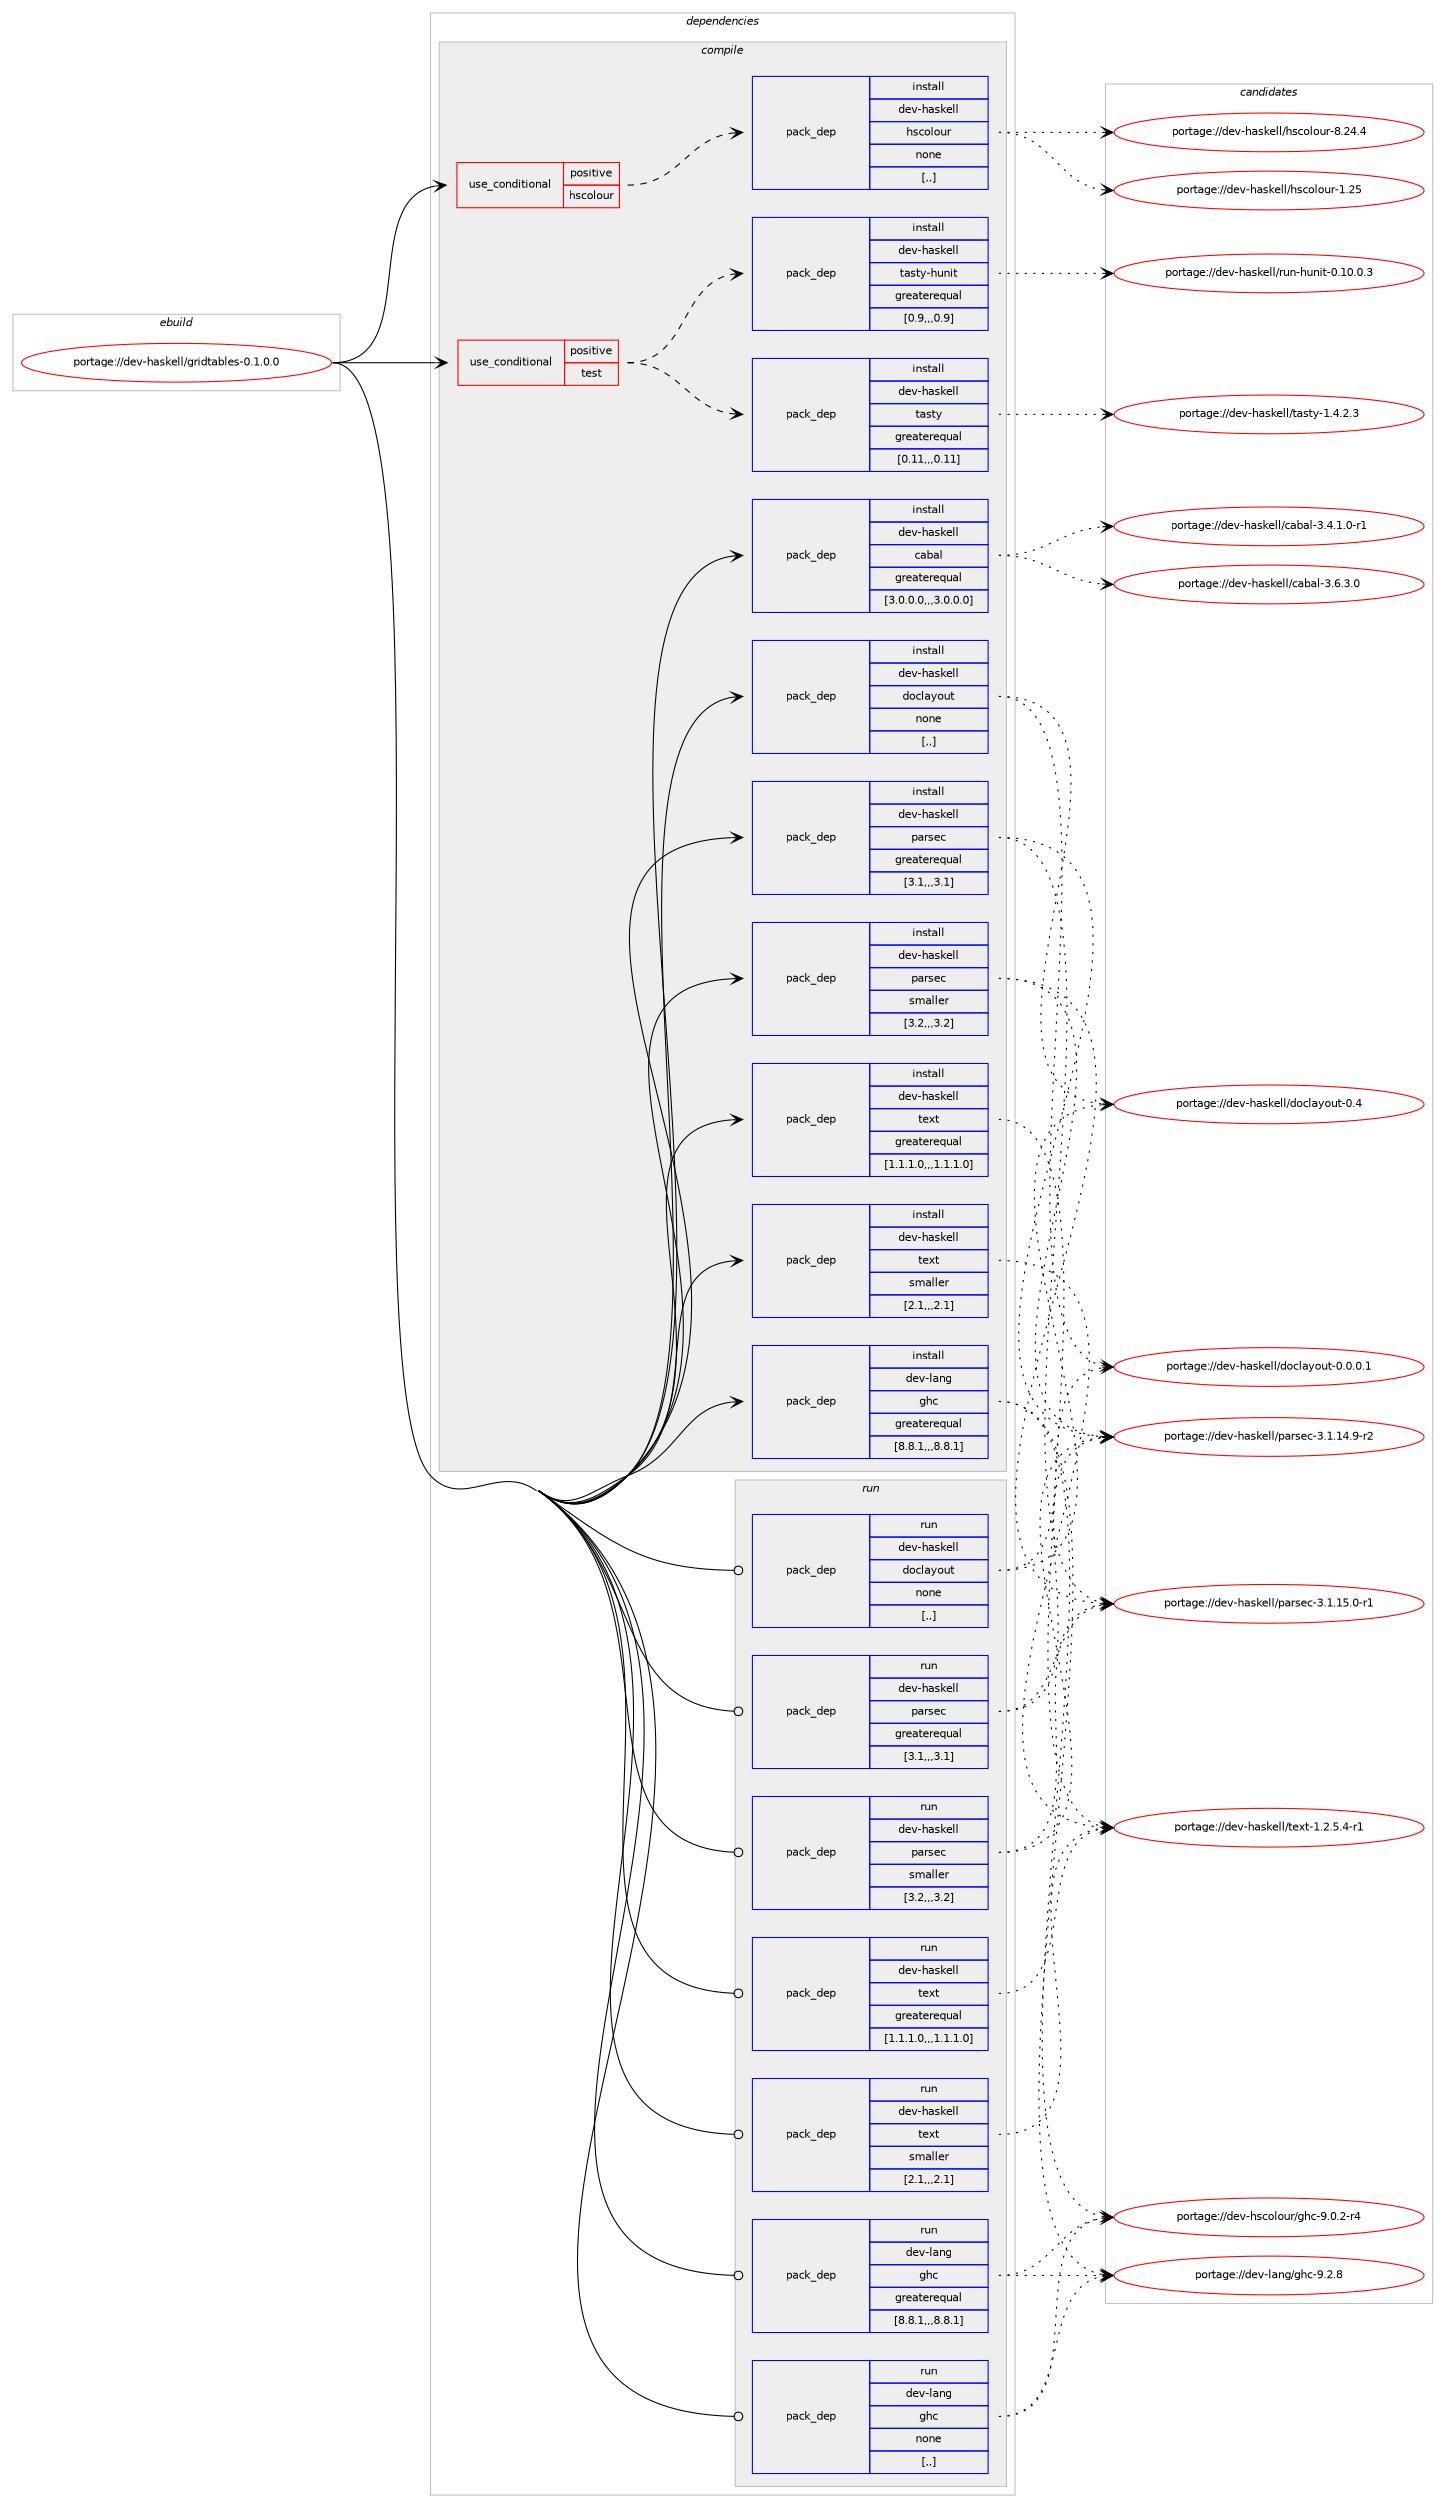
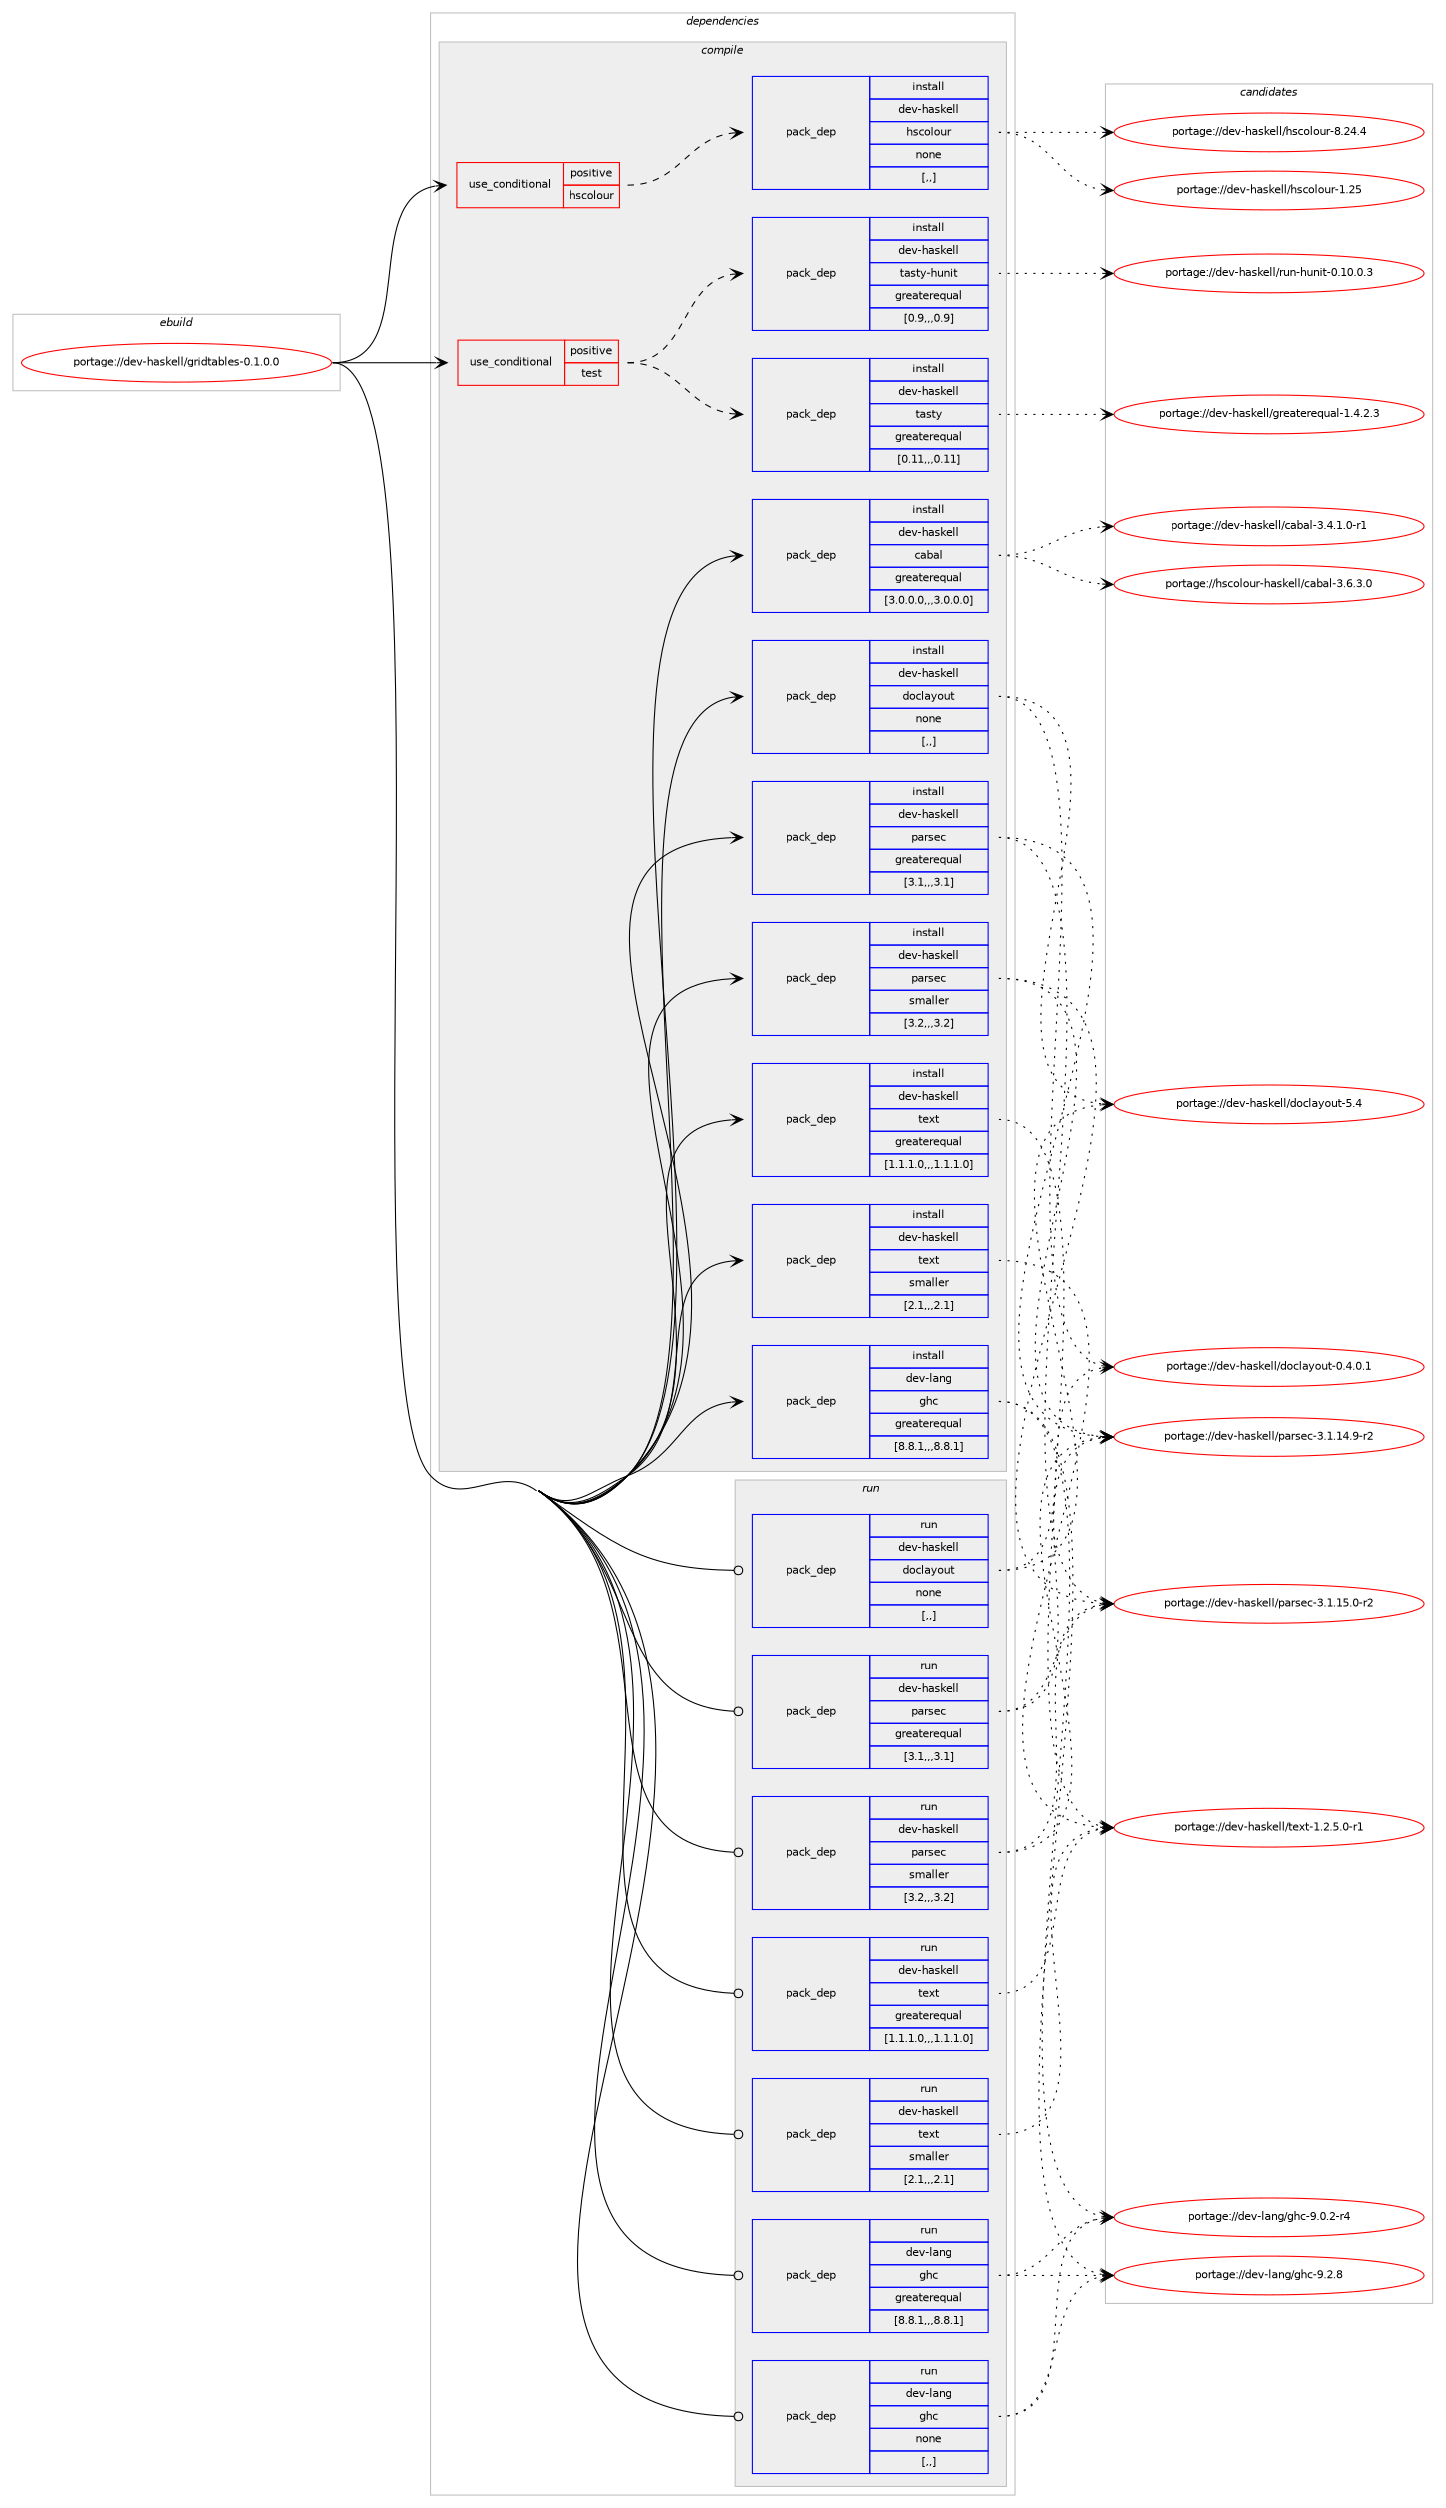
(1269, 414) -> (1269, 414)
(1269, 584) -> (1269, 584)
(1269, 1104) -> (1269, 1104)
(1269, 1367) -> (1269, 1367)
(1269, 1604) -> (1269, 1604)
(1269, 1828) -> (1269, 1828)
(1269, 2217) -> (1269, 2217)
